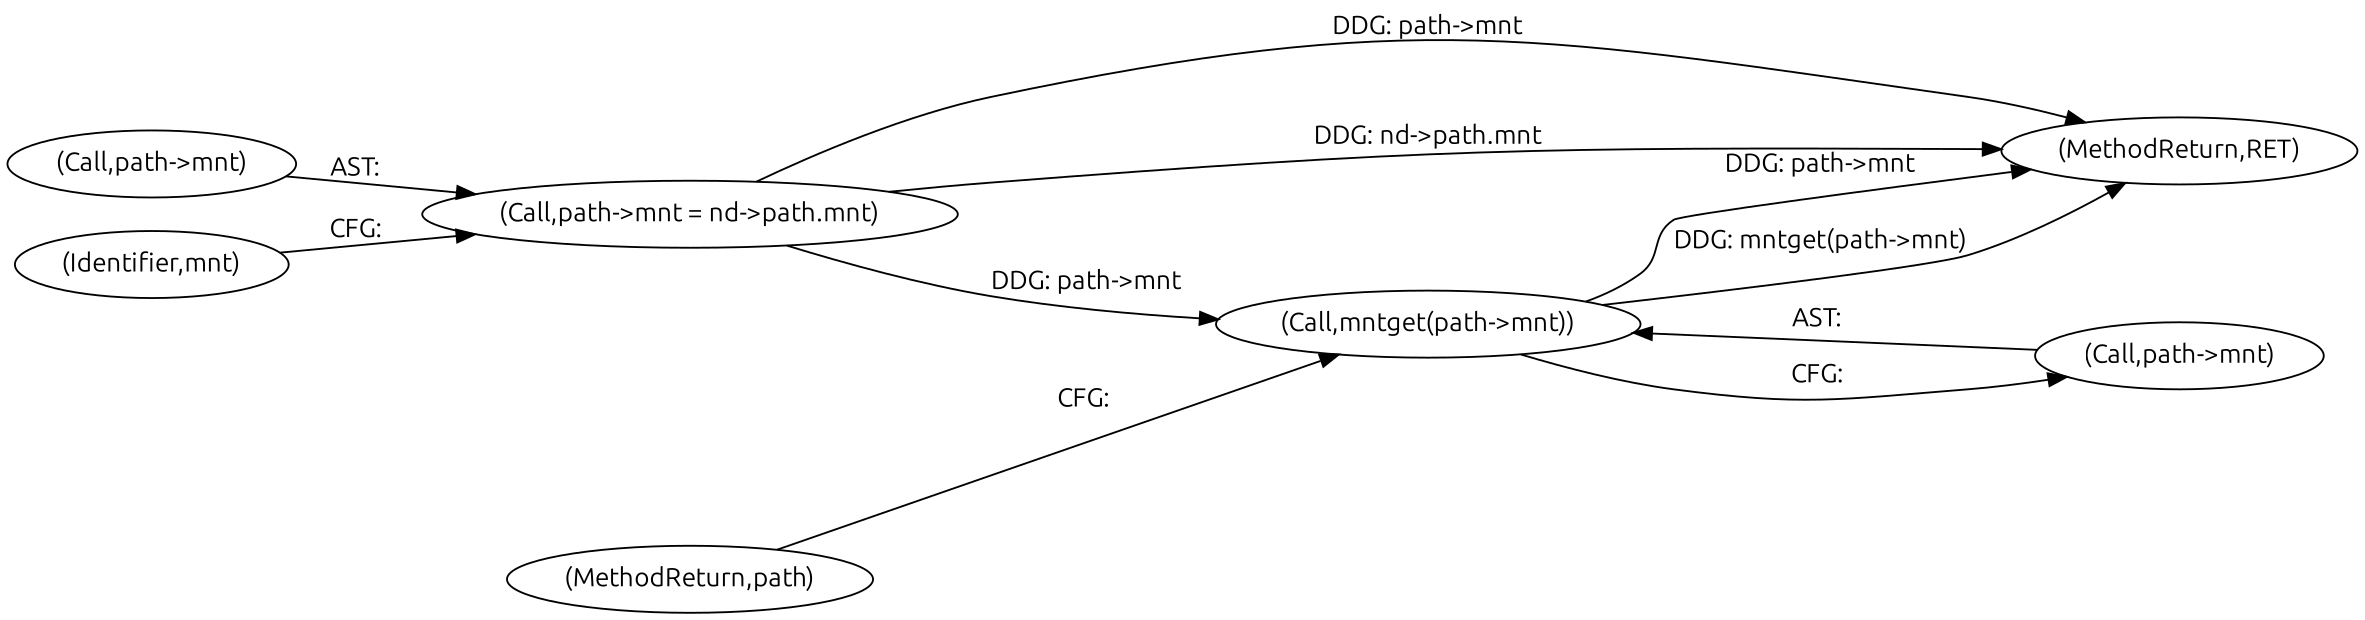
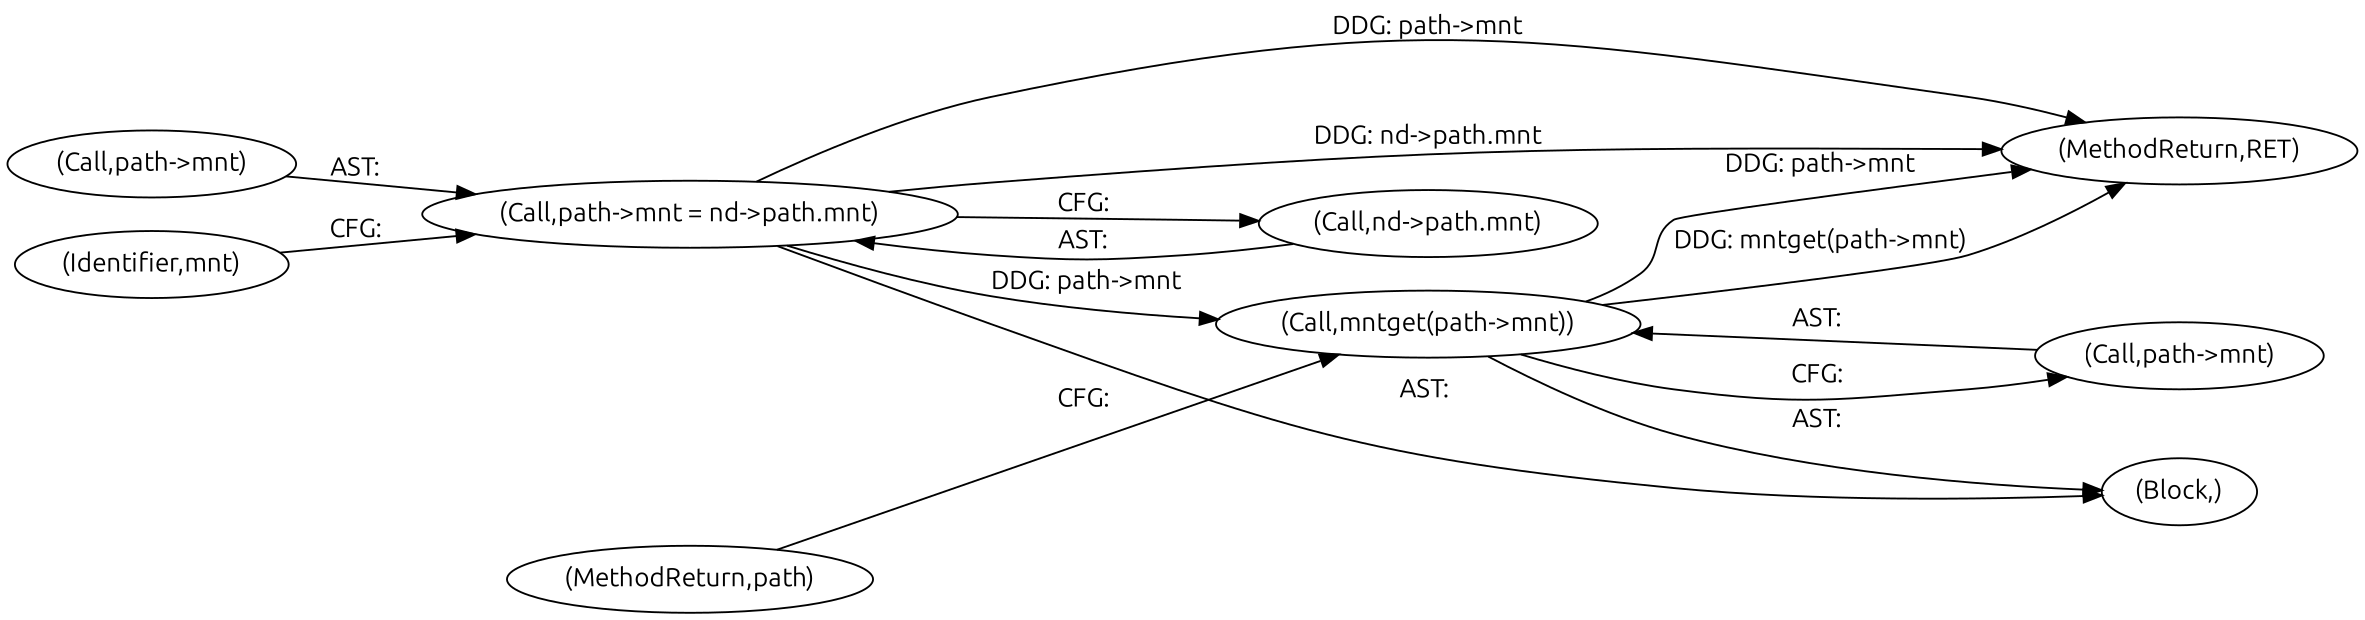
none -> (1428, 224)
none -> (2179, 492)
